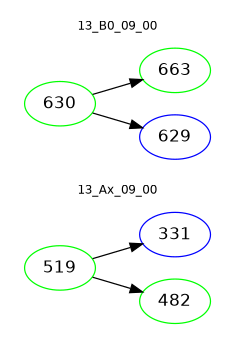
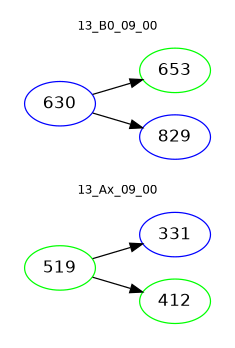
(175, 70) -> (175, 70)
(60, 104) -> (60, 104)
(175, 137) -> (175, 137)
(175, 301) -> (175, 301)
